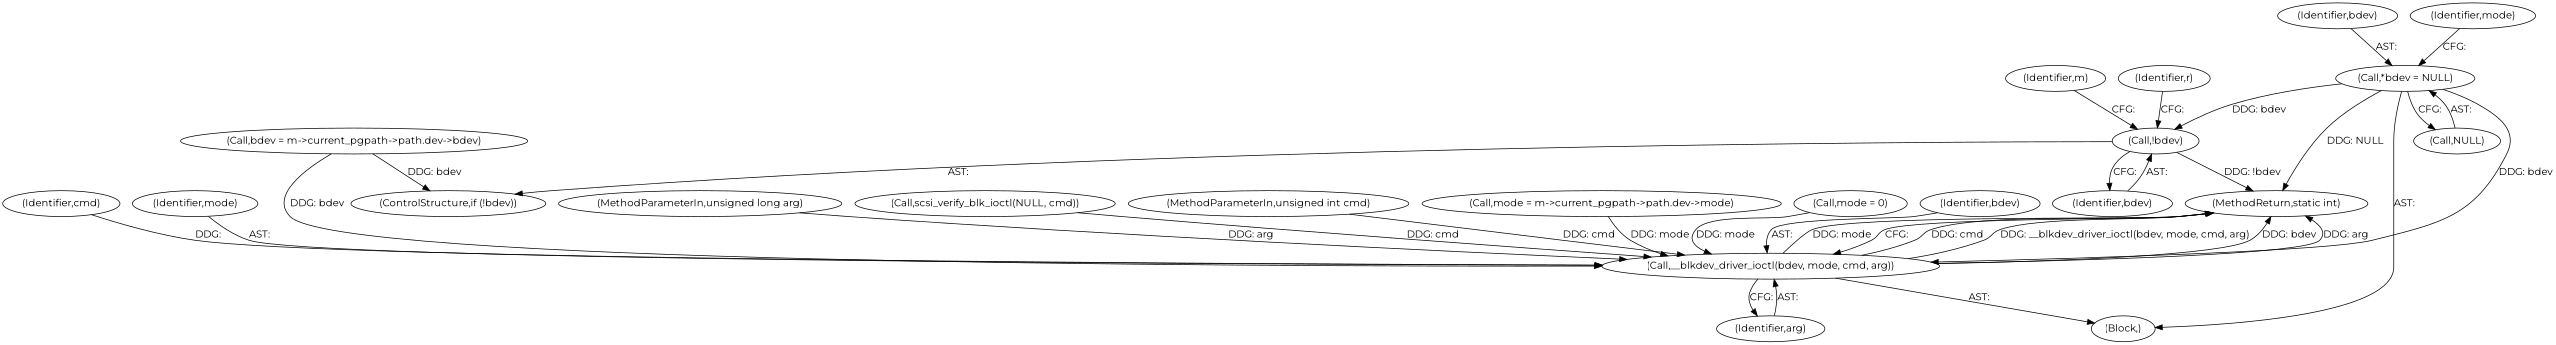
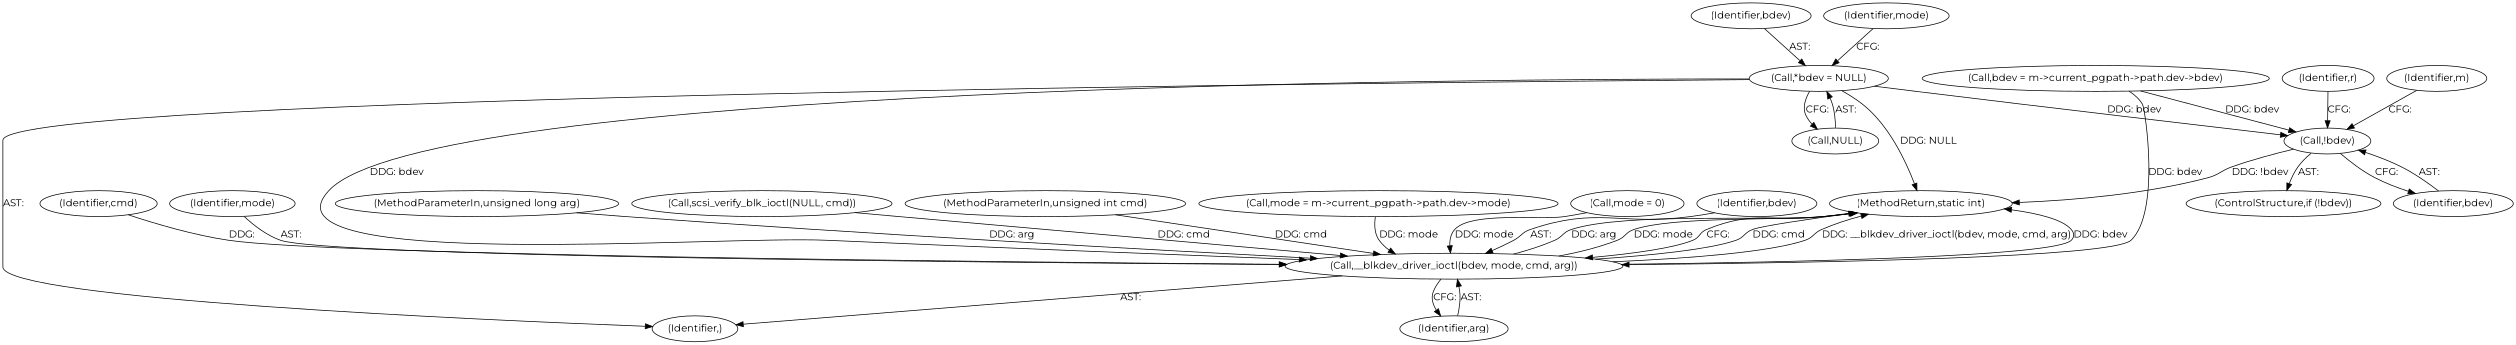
(398, 170) -> (2215, 111)
(2123, 329) -> (695, 329)
